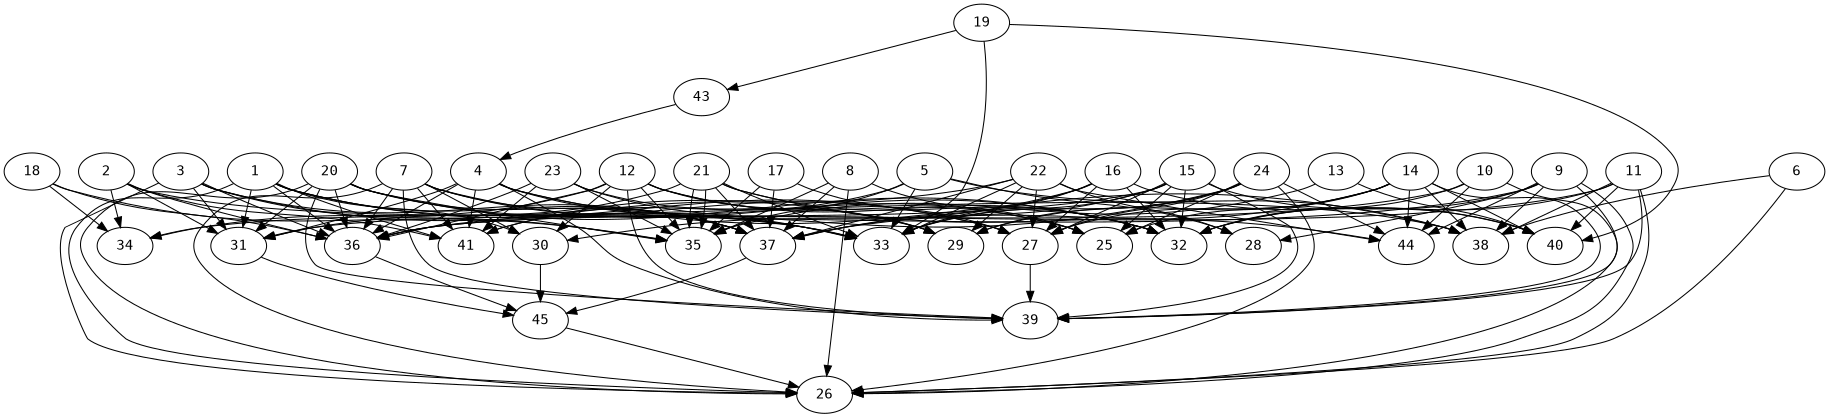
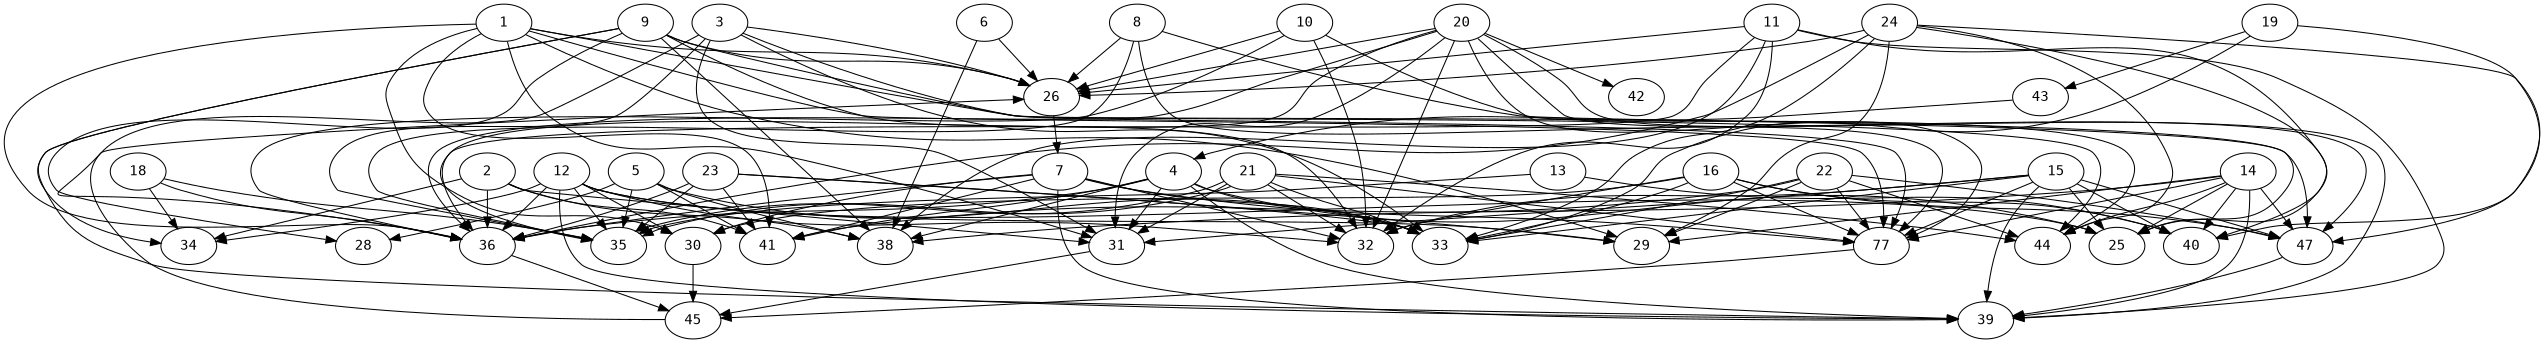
none -> (1636, 97)
(776, 172) -> none
(1141, 208) -> none
(768, 246) -> (1881, 246)
(1030, 246) -> (2305, 246)
(369, 340) -> (1055, 129)
